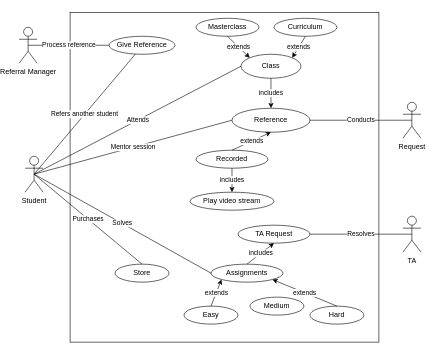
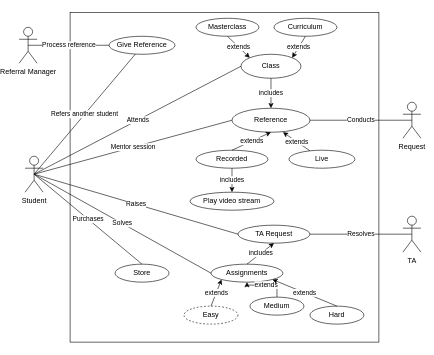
none -> (298, 143)
none -> (322, 159)
none -> (138, 205)
none -> (263, 285)
(211, 315) -> (211, 315)
